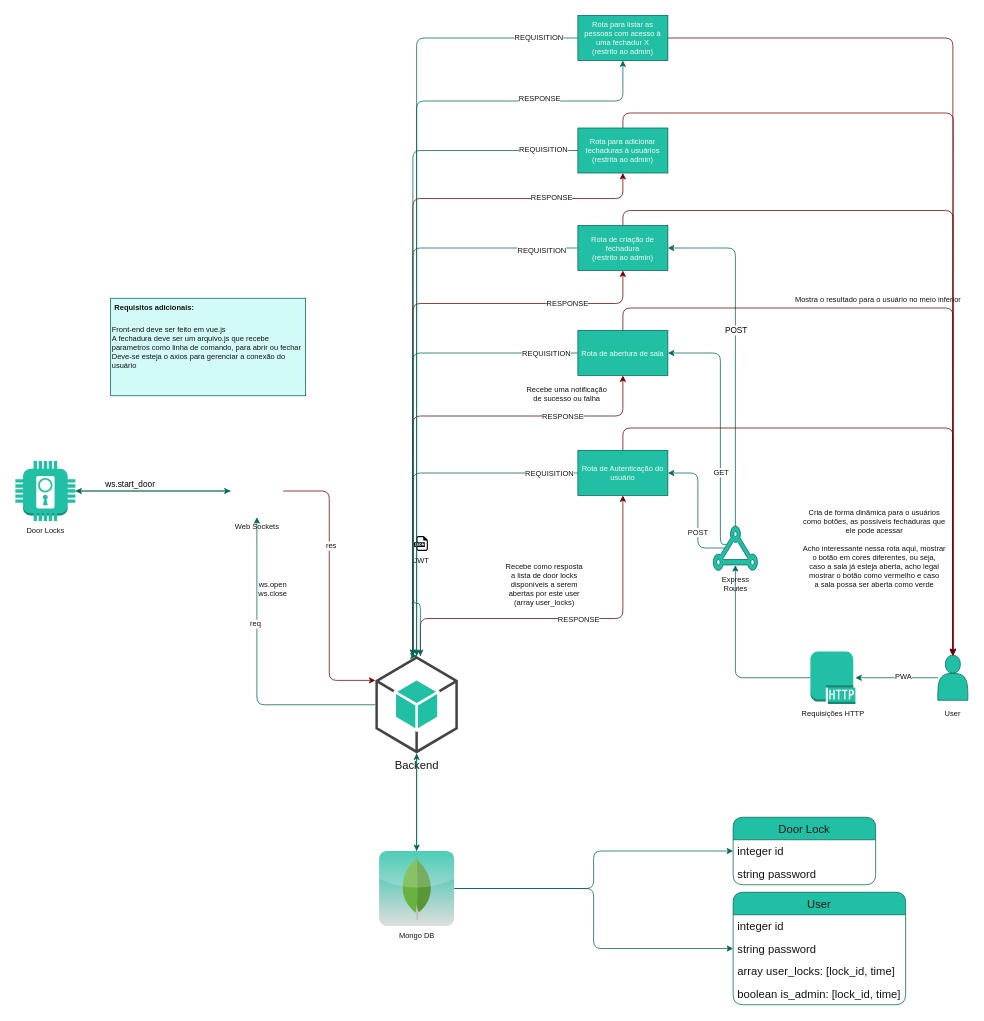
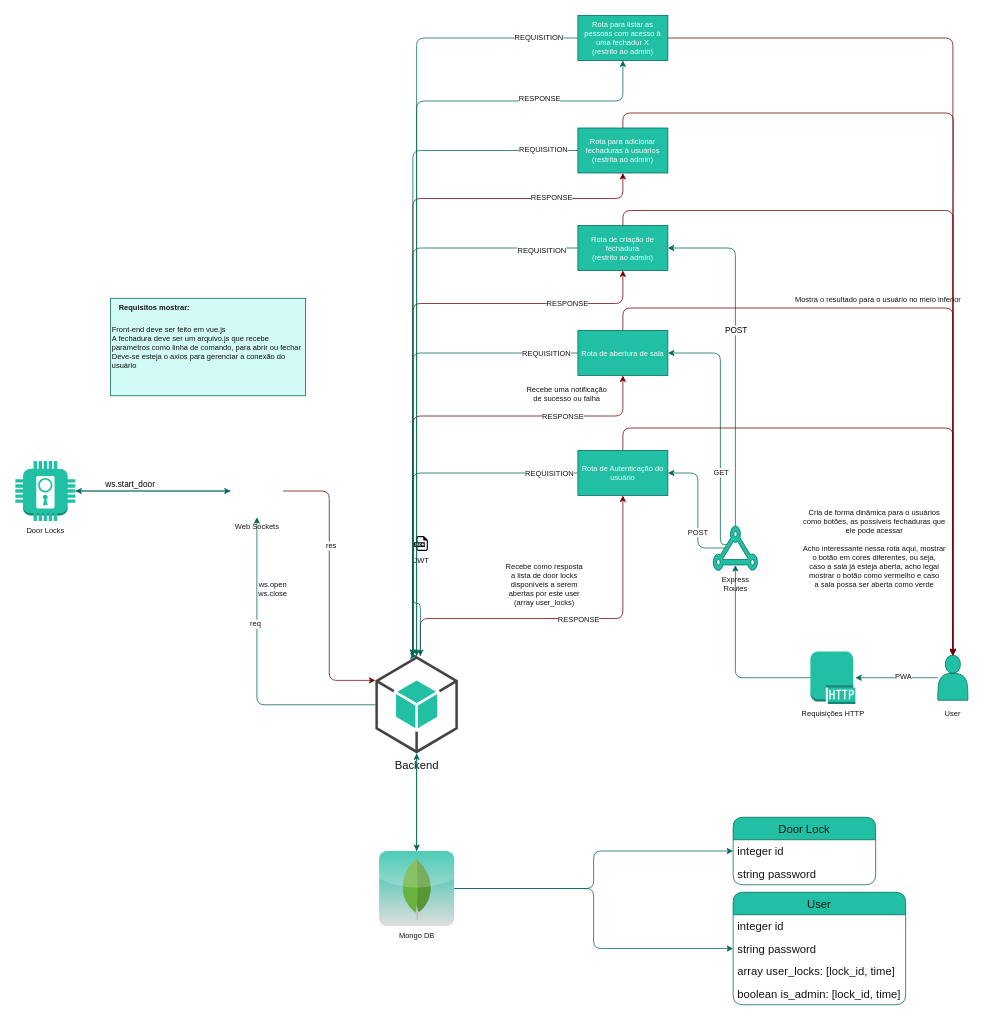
(155, 307) -> (155, 307)
